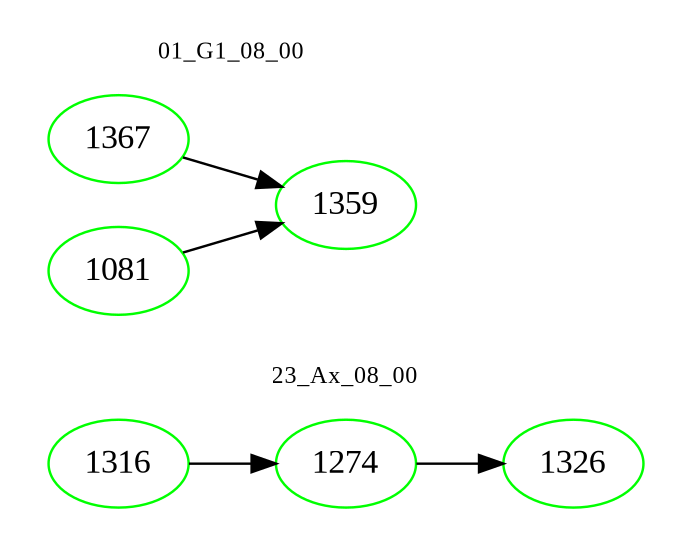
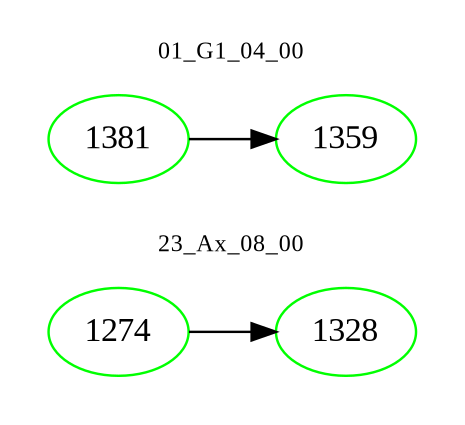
(232, 52) -> (232, 52)
(119, 139) -> none
(119, 271) -> (119, 139)
(119, 464) -> none
(573, 464) -> (346, 332)
